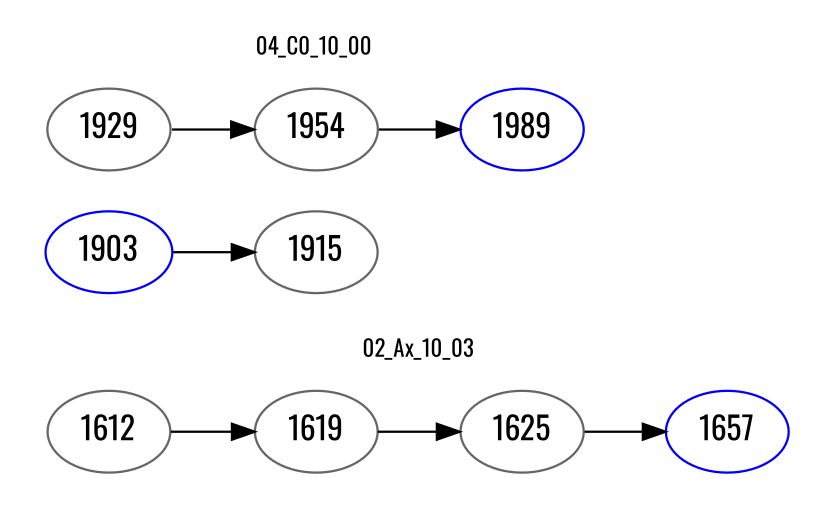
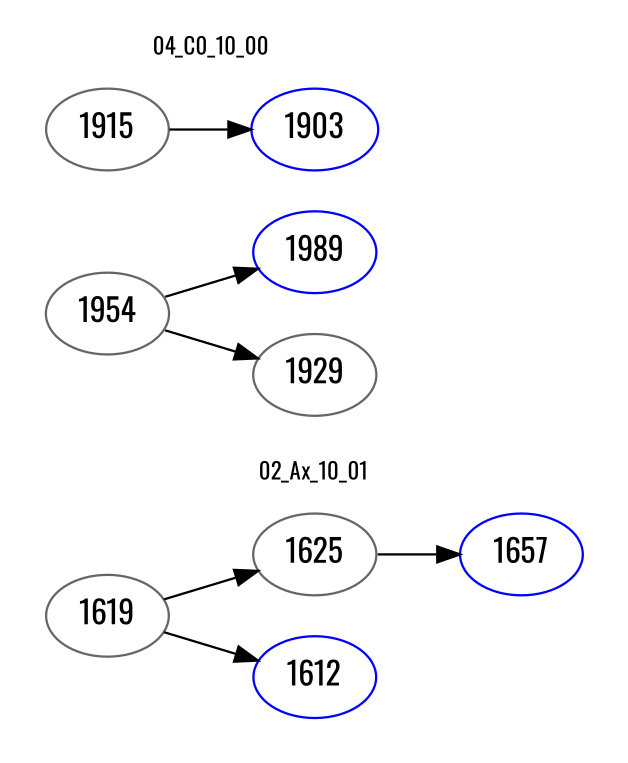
(201, 130) -> (201, 341)
(202, 252) -> (199, 130)
(418, 351) -> (314, 474)
(109, 432) -> (315, 677)
(201, 432) -> (200, 643)
